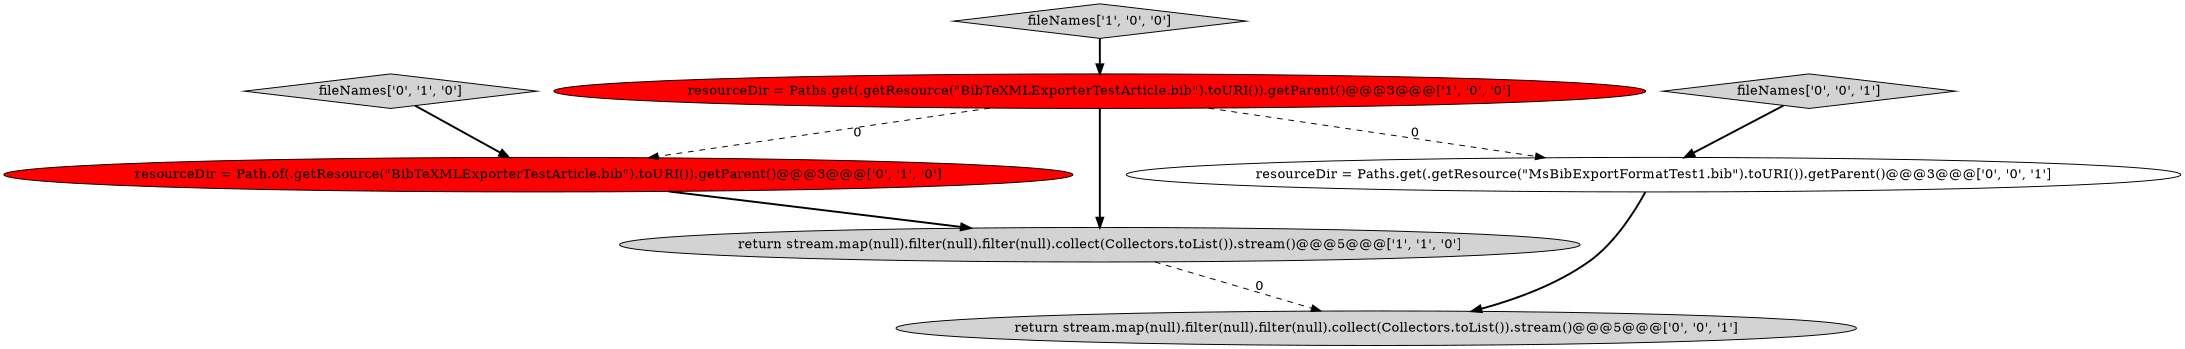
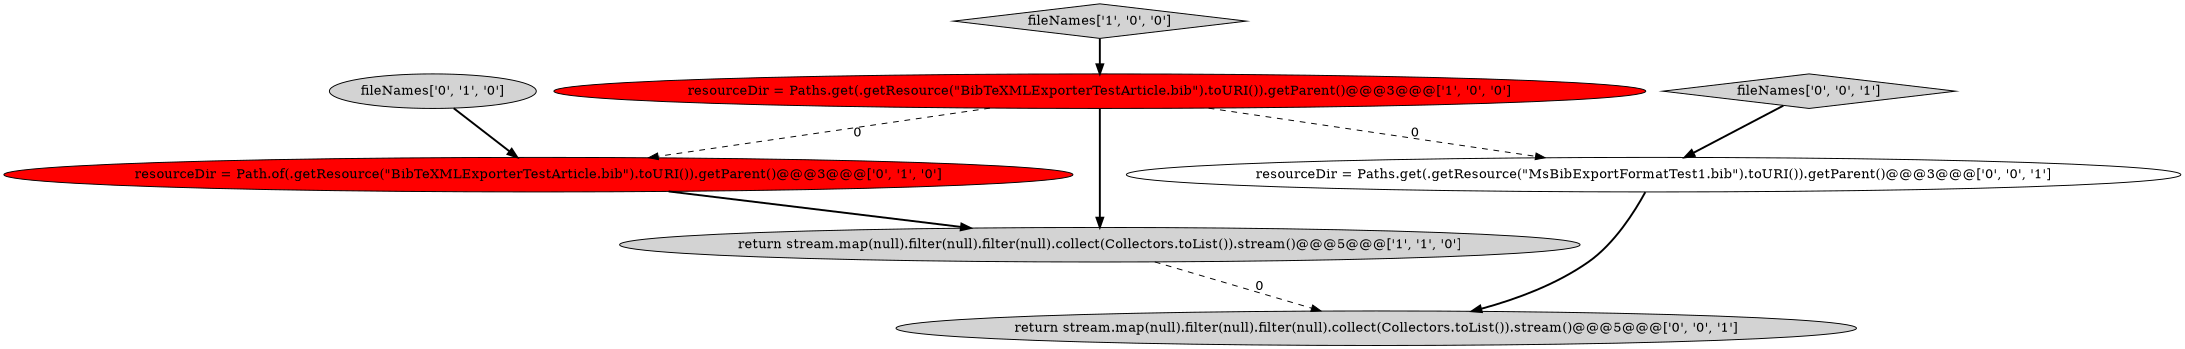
(391, 91) -> (433, 91)
